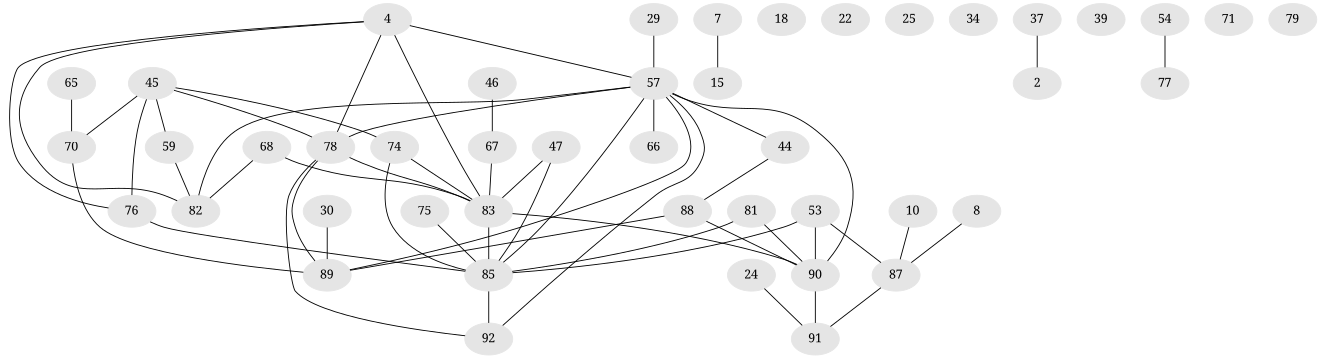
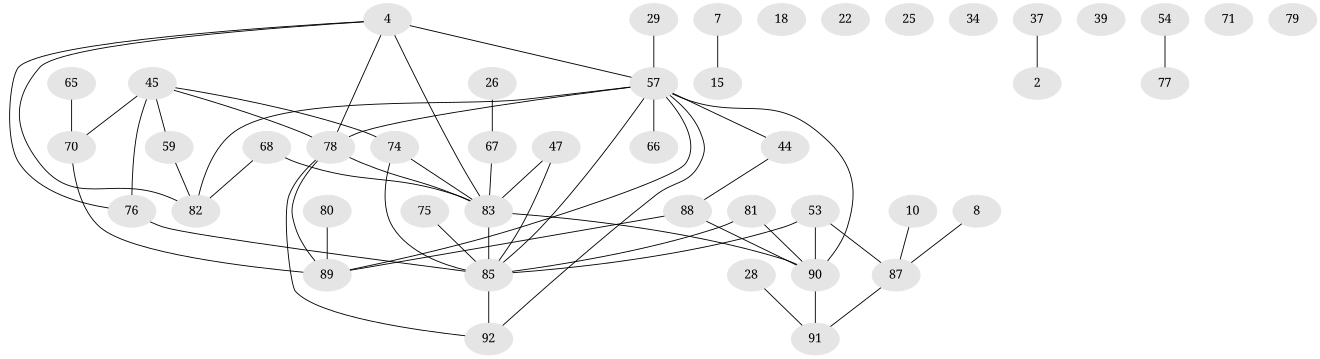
(492, 83) -> (492, 83)
(327, 211) -> (327, 211)
(751, 275) -> (751, 275)
